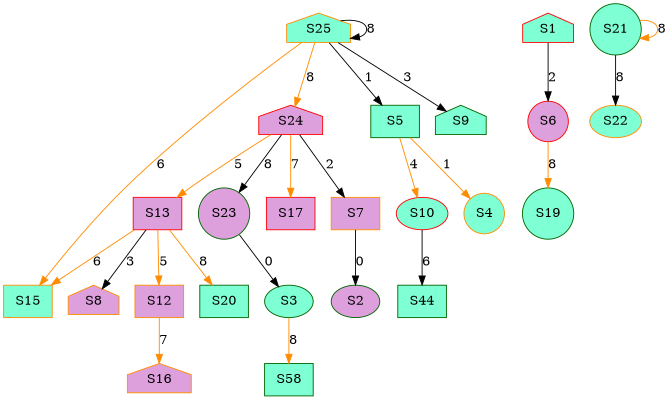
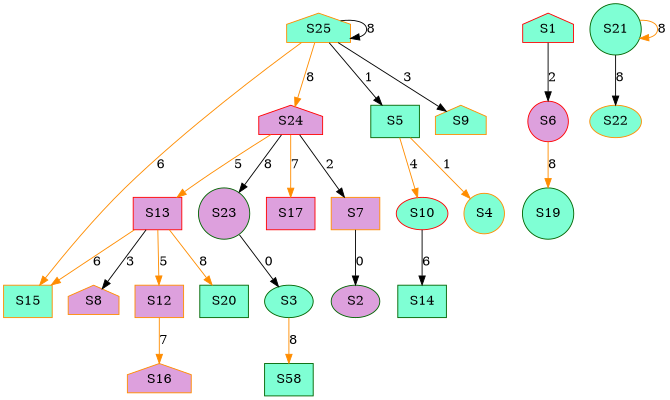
(461, 121) -> (461, 121)
(422, 301) -> (422, 301)
